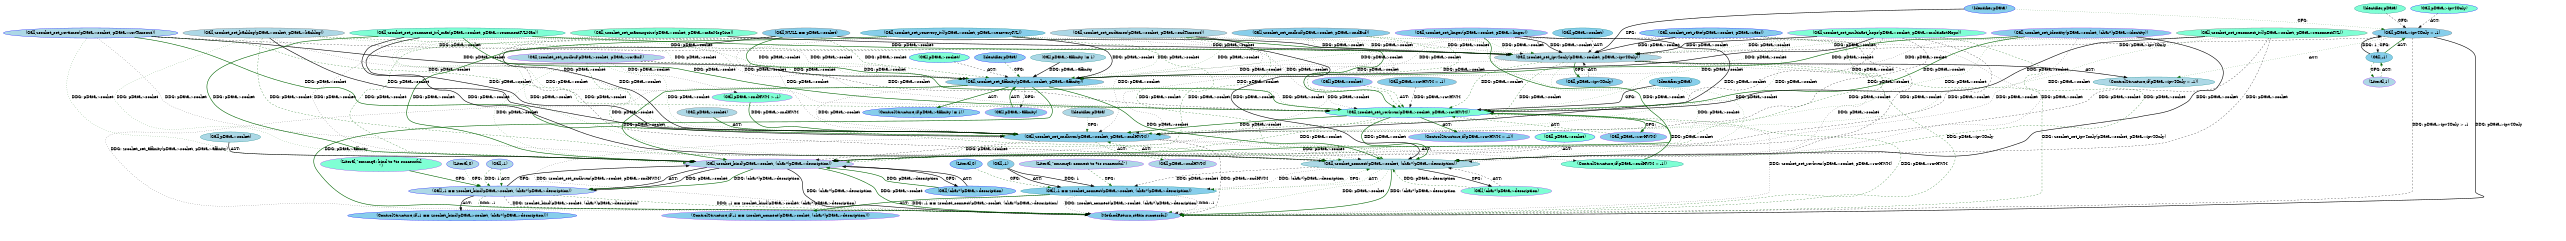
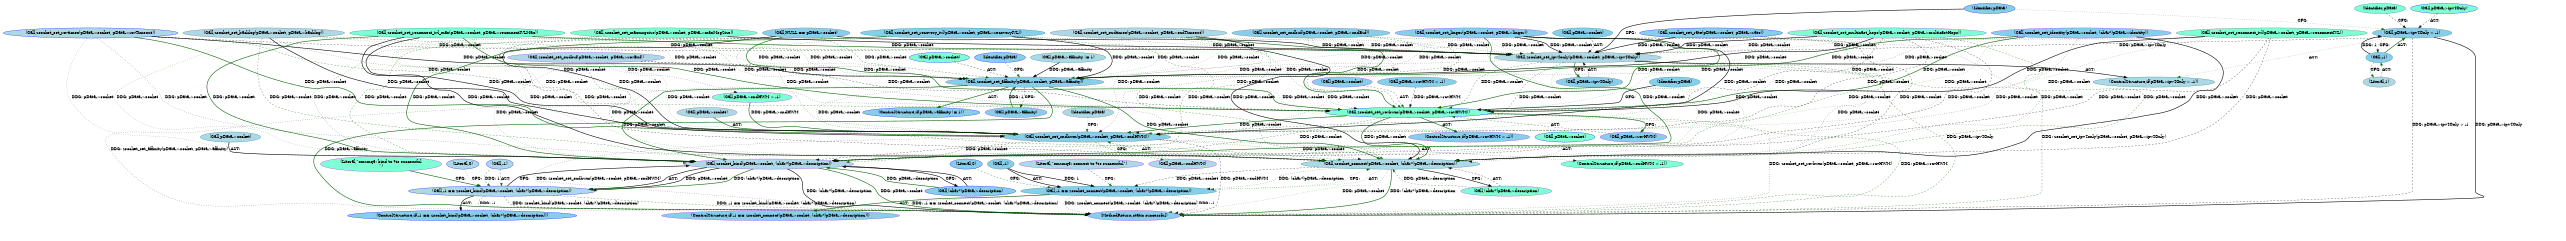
(2379, 82) -> (2379, 82)
(1016, 97) -> (1016, 97)
(1660, 123) -> (1632, 77)
(1123, 149) -> (1123, 149)
